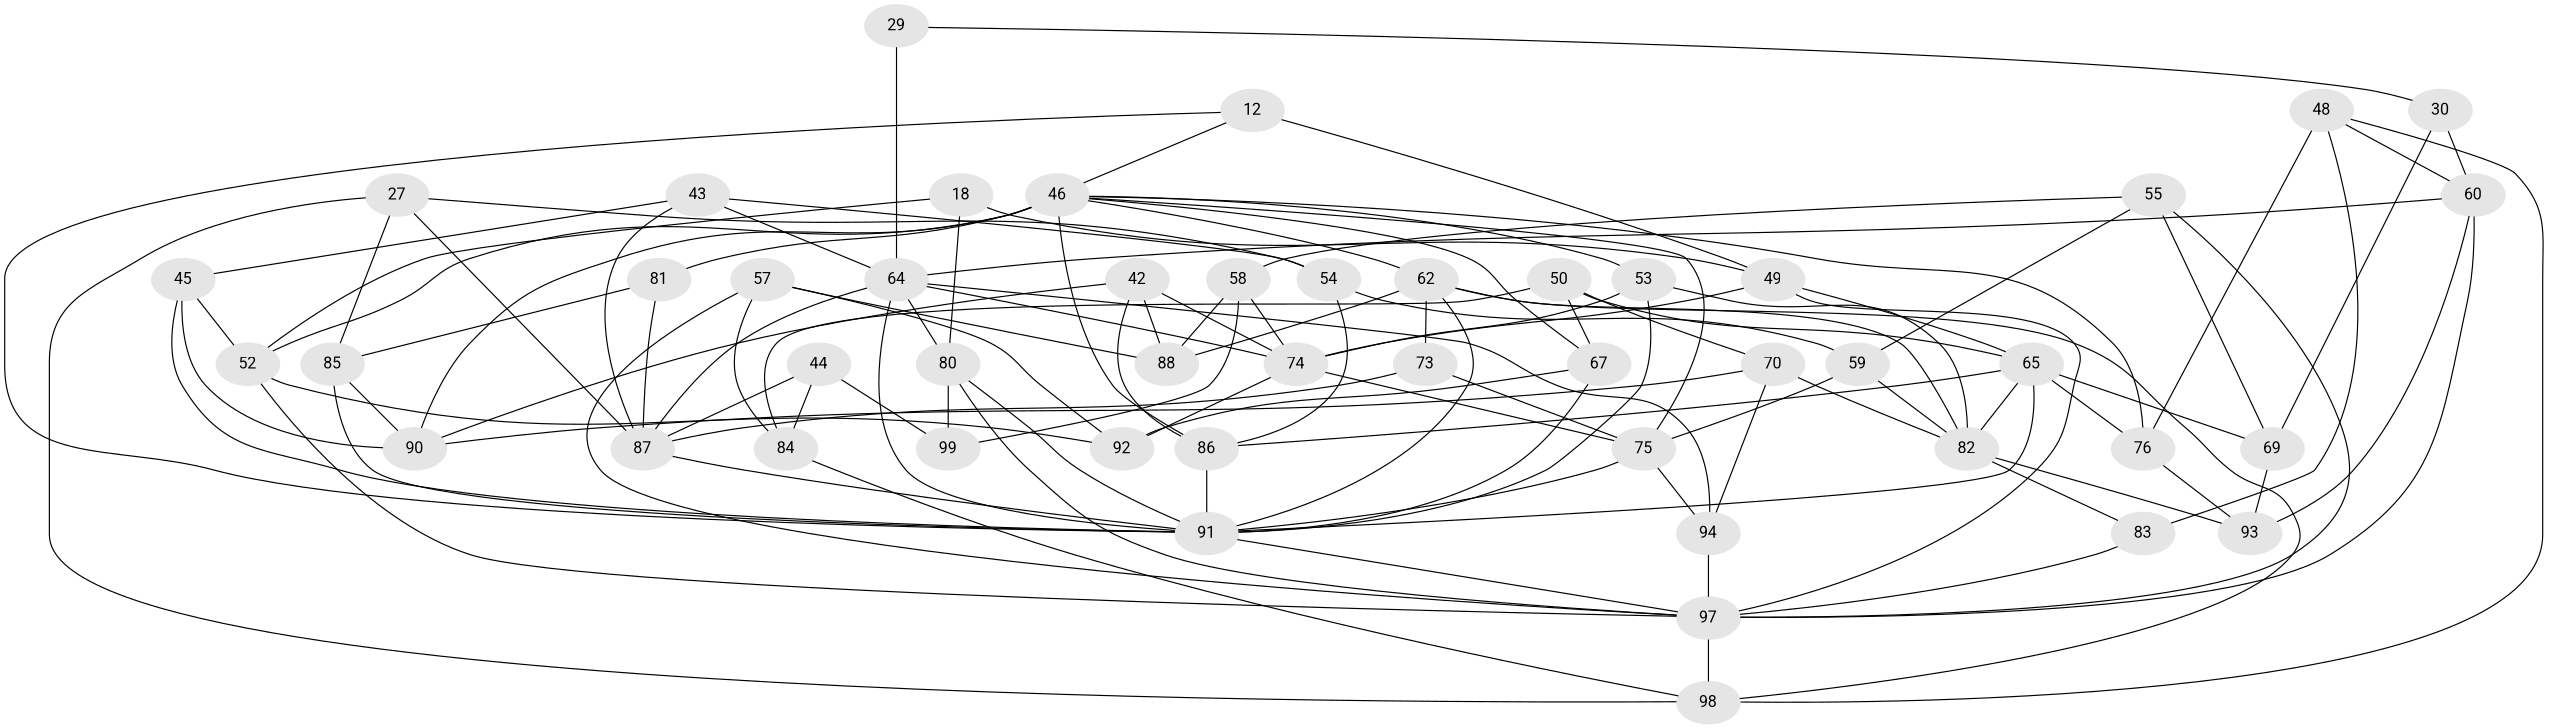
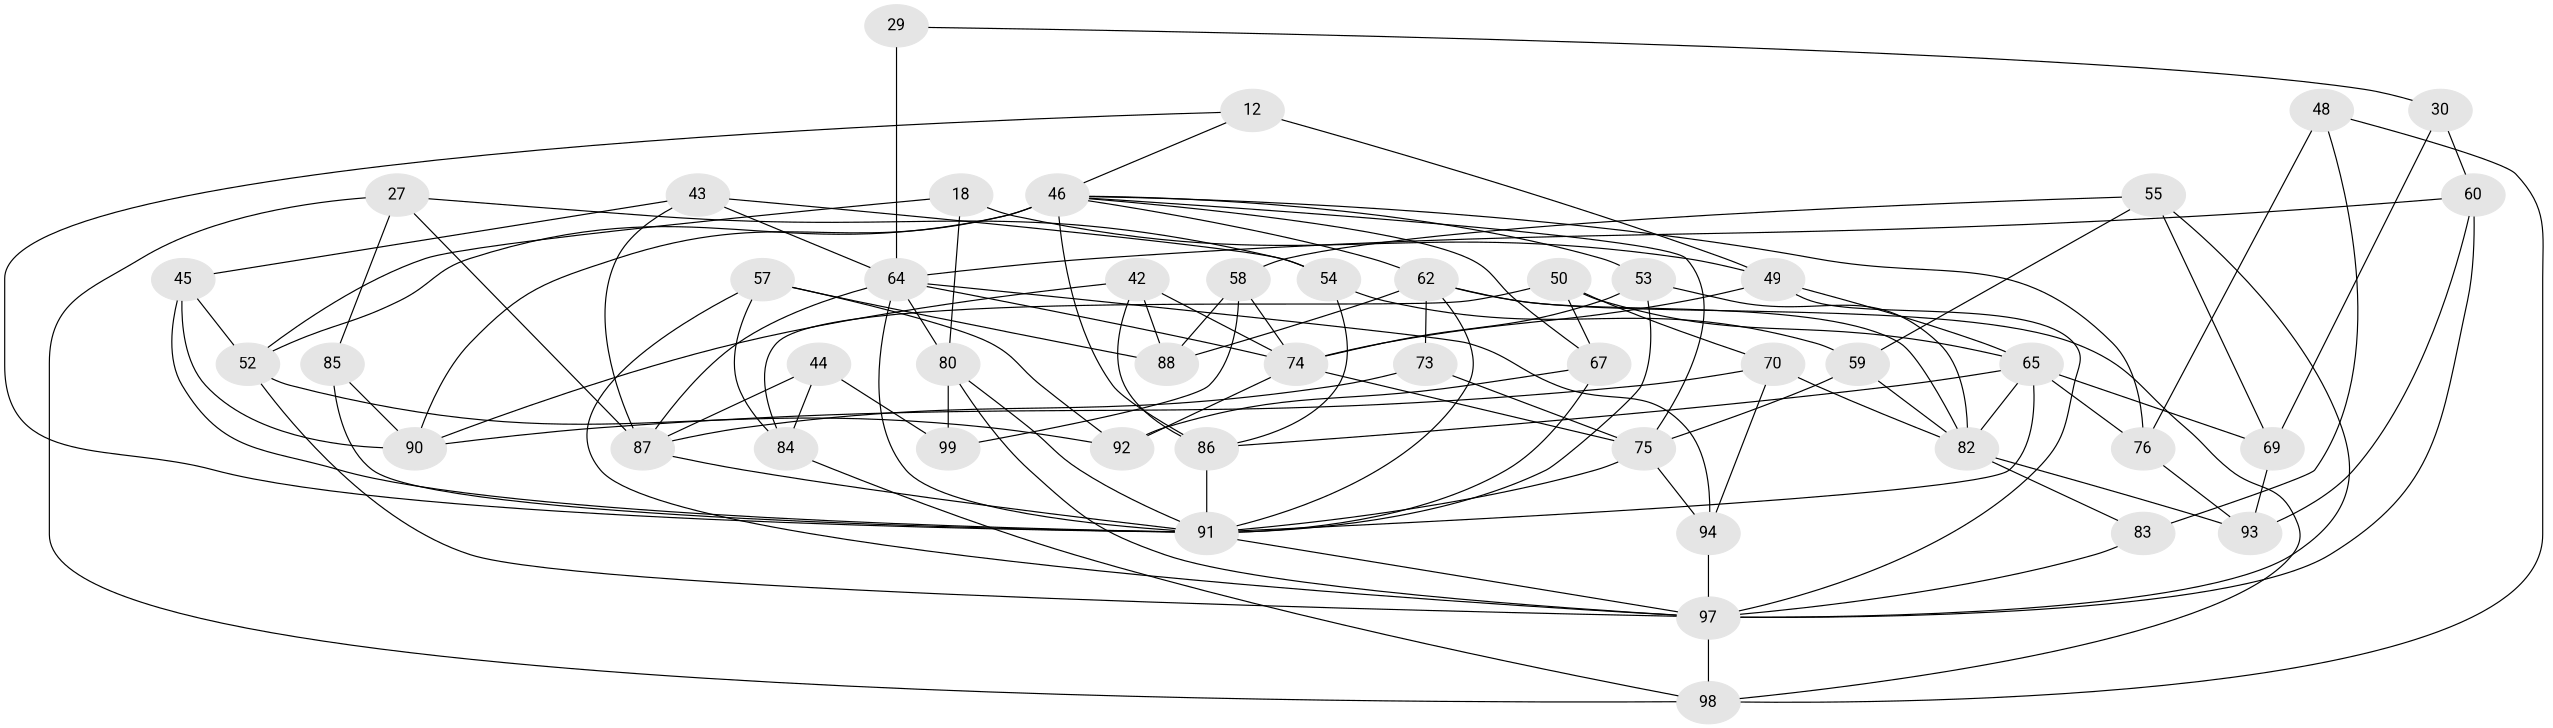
(2398, 153) -> none
(659, 280) -> none
